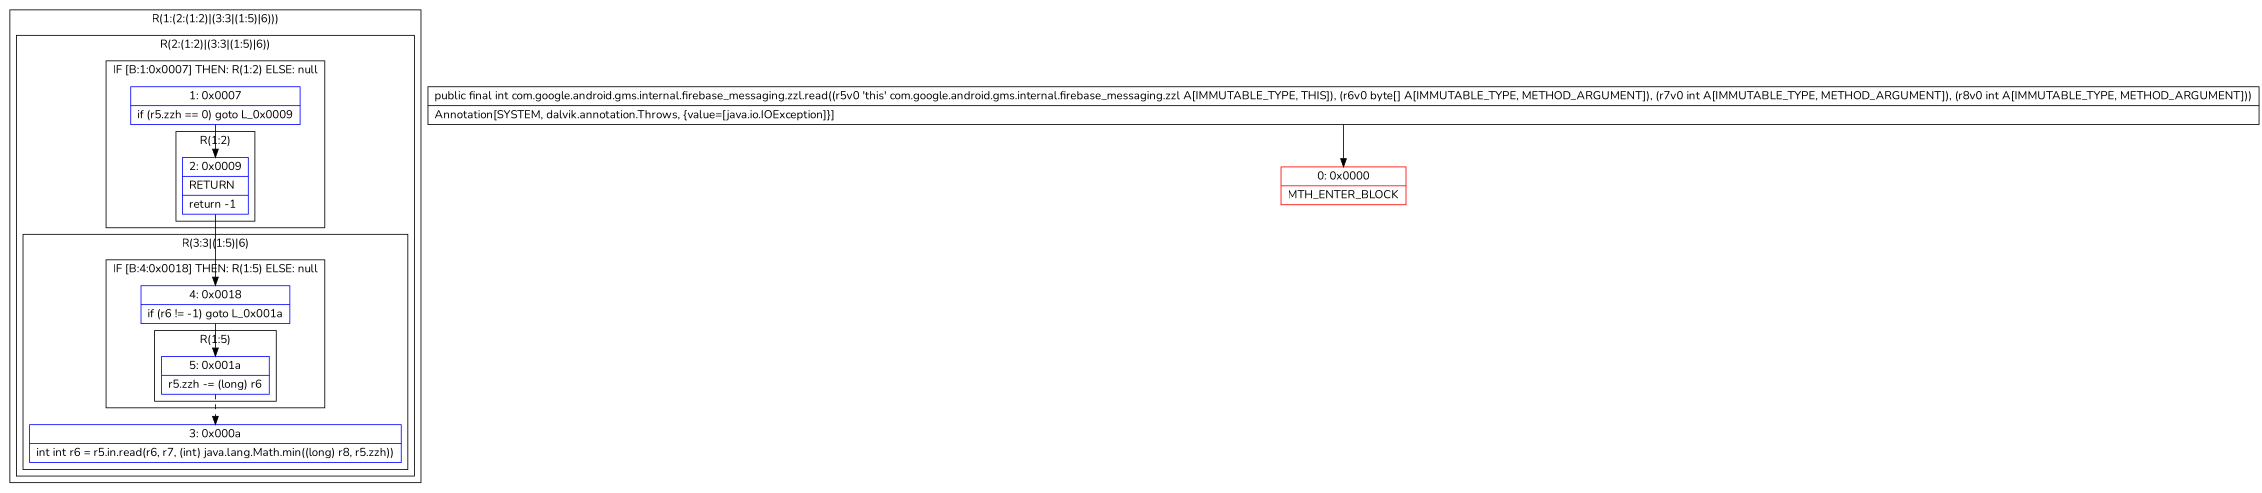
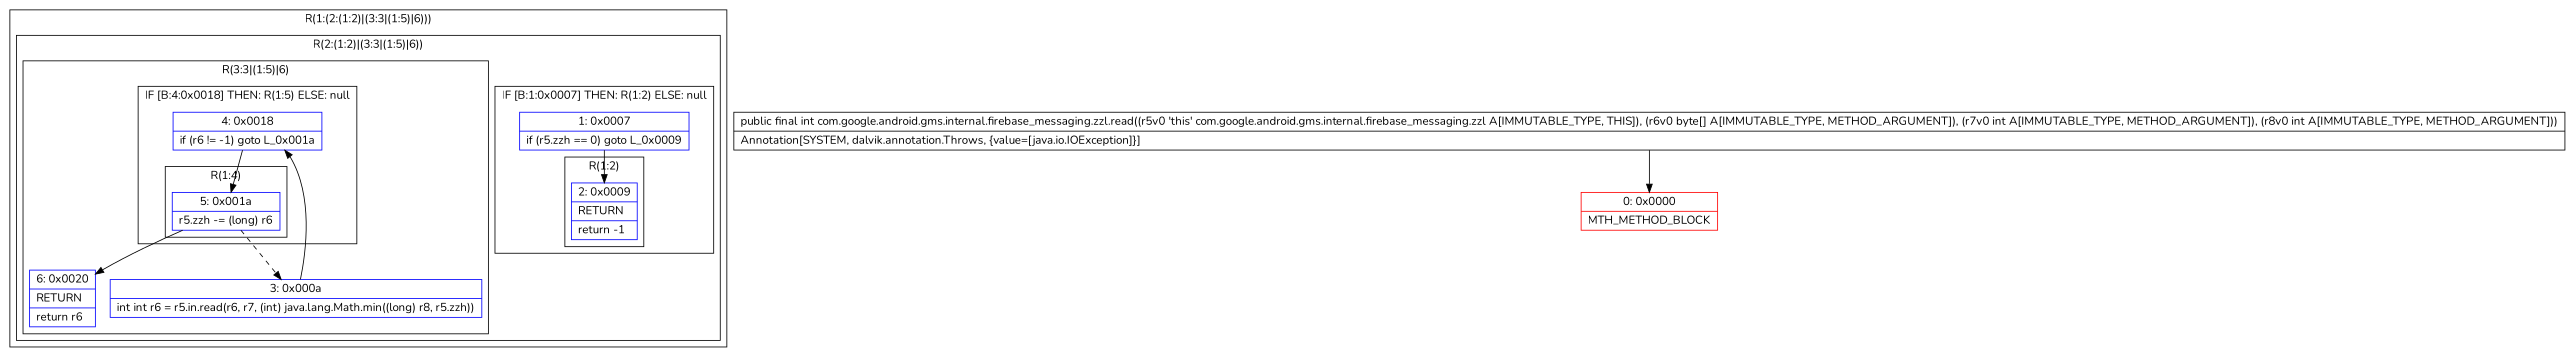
(1344, 195) -> (1649, 220)
(215, 246) -> (306, 217)
none -> (62, 298)
(215, 340) -> (226, 176)
